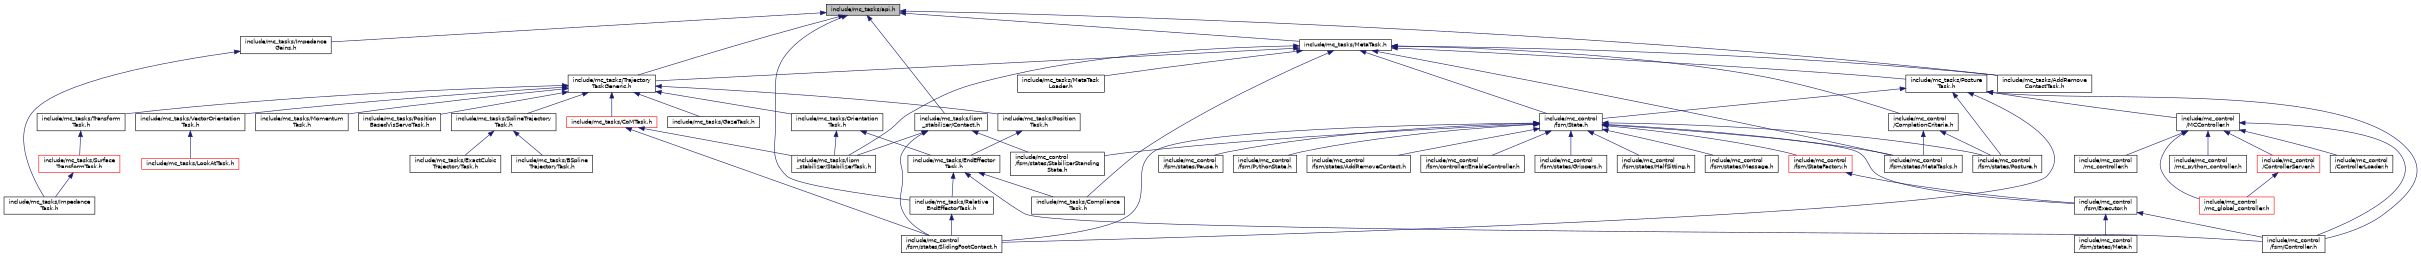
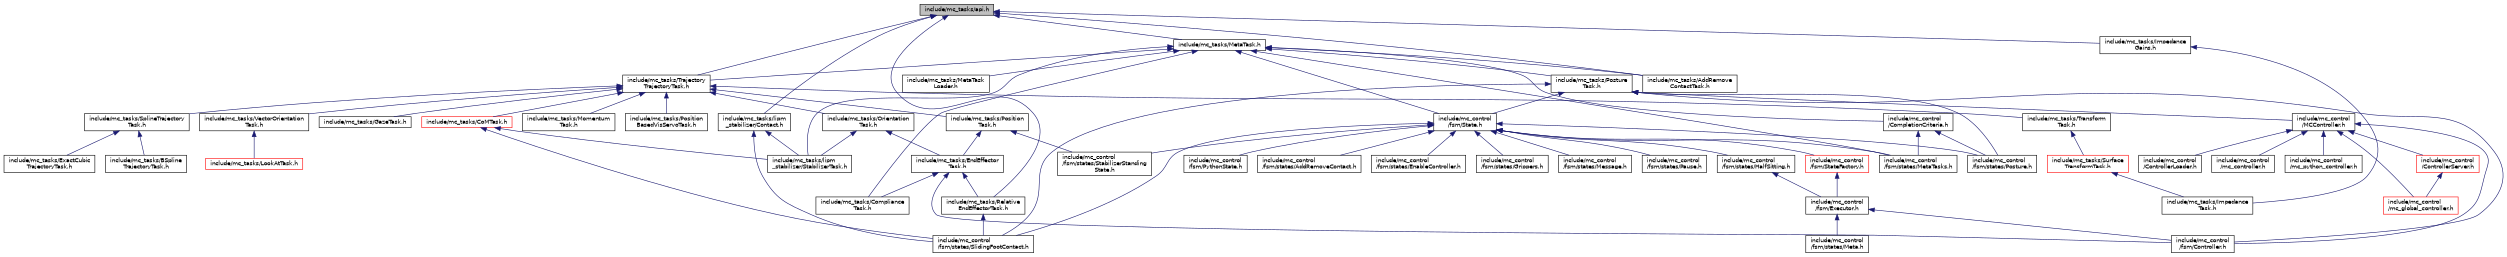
(612, 84) -> (666, 84)
(1005, 143) -> (1044, 142)
(1859, 153) -> (1799, 186)
(1473, 164) -> (1419, 164)
